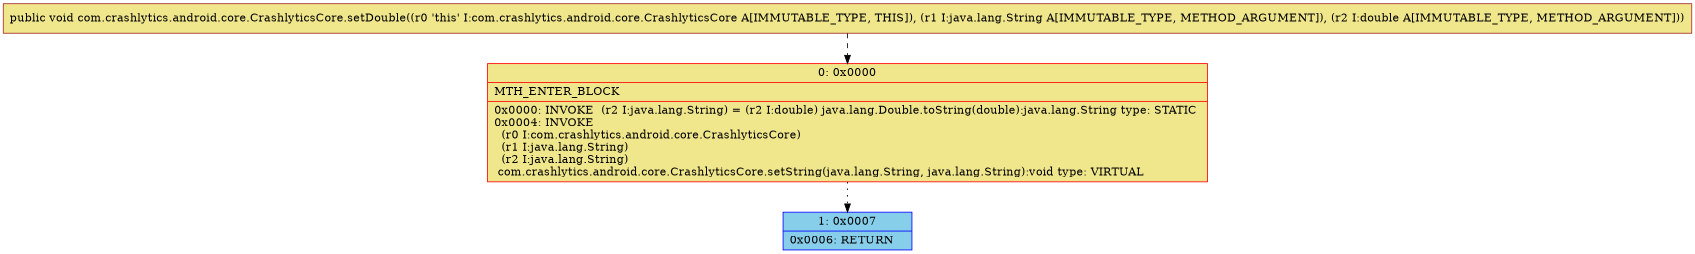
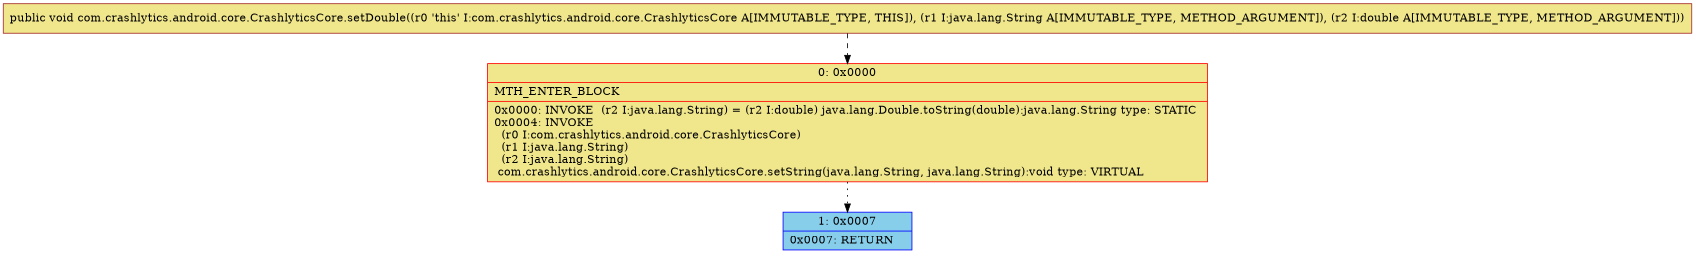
(848, 240) -> (848, 240)
